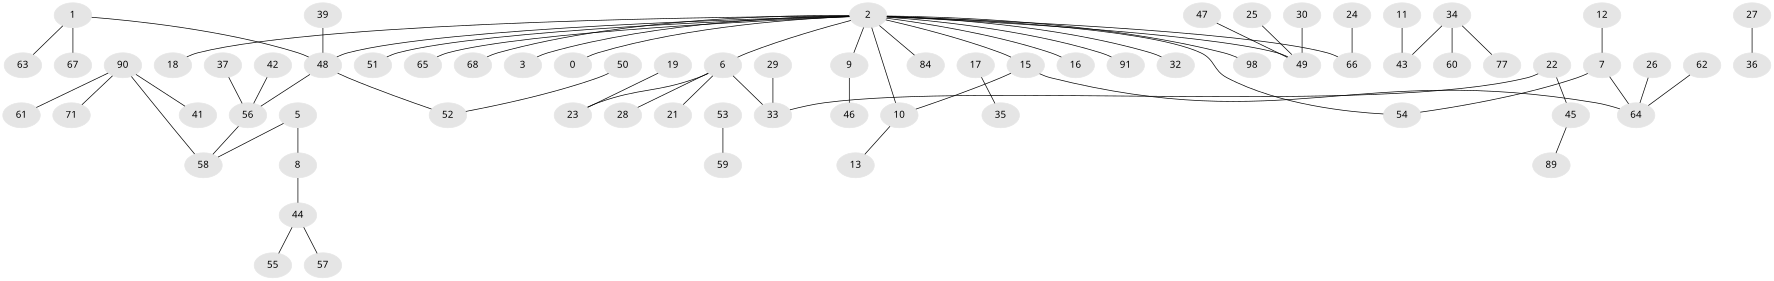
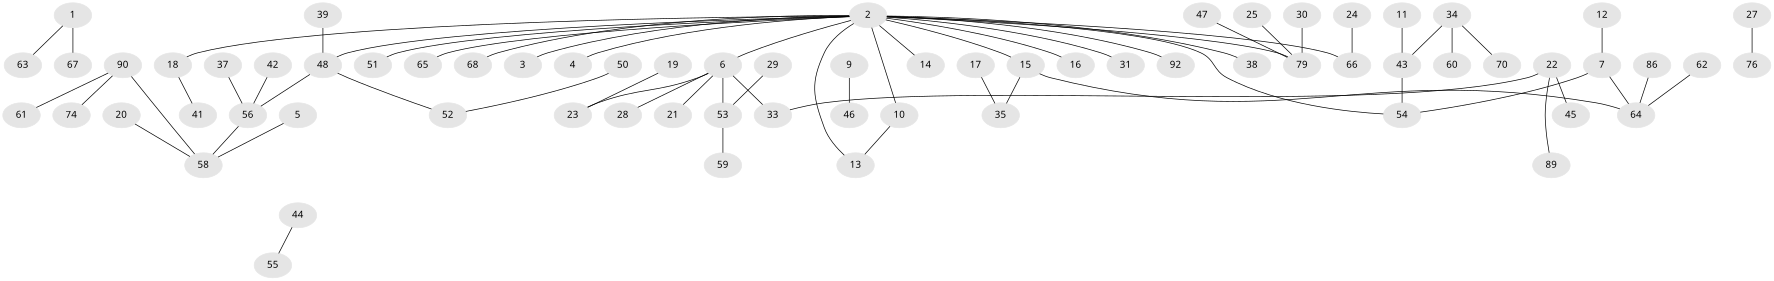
(201, 31) -> none
(859, 40) -> (815, 86)
(573, 65) -> (573, 65)
(926, 65) -> (926, 65)
(1126, 65) -> (1126, 65)
(1176, 65) -> (1176, 65)
(1252, 65) -> (1252, 65)
(1302, 65) -> (1302, 65)
(1502, 65) -> (1502, 65)
(1652, 65) -> (1652, 65)
(1752, 65) -> (1752, 65)
none -> (1402, 87)
(160, 90) -> (185, 90)
none -> (723, 90)
(773, 90) -> (751, 87)
(966, 91) -> (1013, 90)
(72, 115) -> (72, 115)
none -> (122, 115)
(1561, 140) -> (1545, 115)
(298, 165) -> none
(323, 265) -> none
